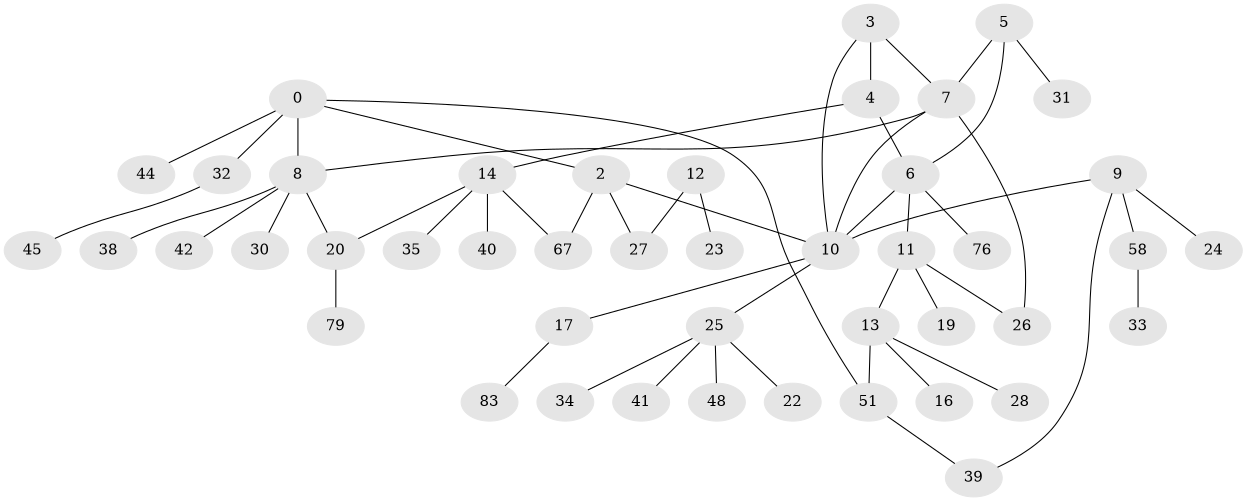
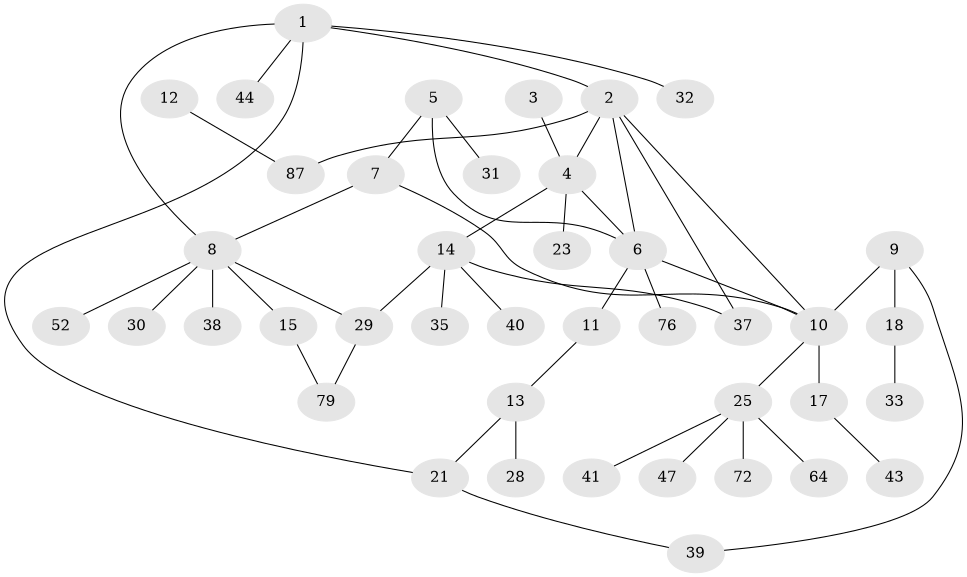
(908, 61) -> none
(298, 99) -> (303, 23)
(824, 127) -> none
none -> (588, 137)
none -> (624, 175)
(706, 217) -> (565, 213)
(33, 251) -> none
(184, 251) -> (61, 326)
(336, 251) -> (364, 326)
(563, 251) -> (743, 326)
(639, 251) -> (296, 175)
(1138, 251) -> (895, 326)
(1214, 251) -> none
none -> (288, 326)
(946, 326) -> none
(1022, 326) -> none
(490, 402) -> (895, 478)
(565, 402) -> (819, 478)
(717, 402) -> (667, 478)
(793, 402) -> (743, 478)
(869, 402) -> (440, 478)
(944, 402) -> none
